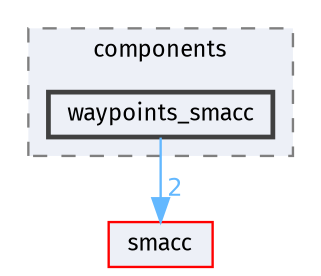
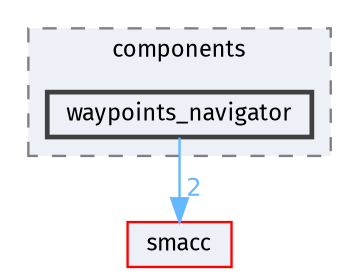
(161, 115) -> (180, 115)
